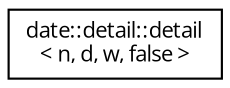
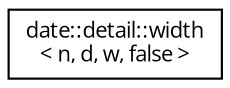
(115, 44) -> (115, 44)
